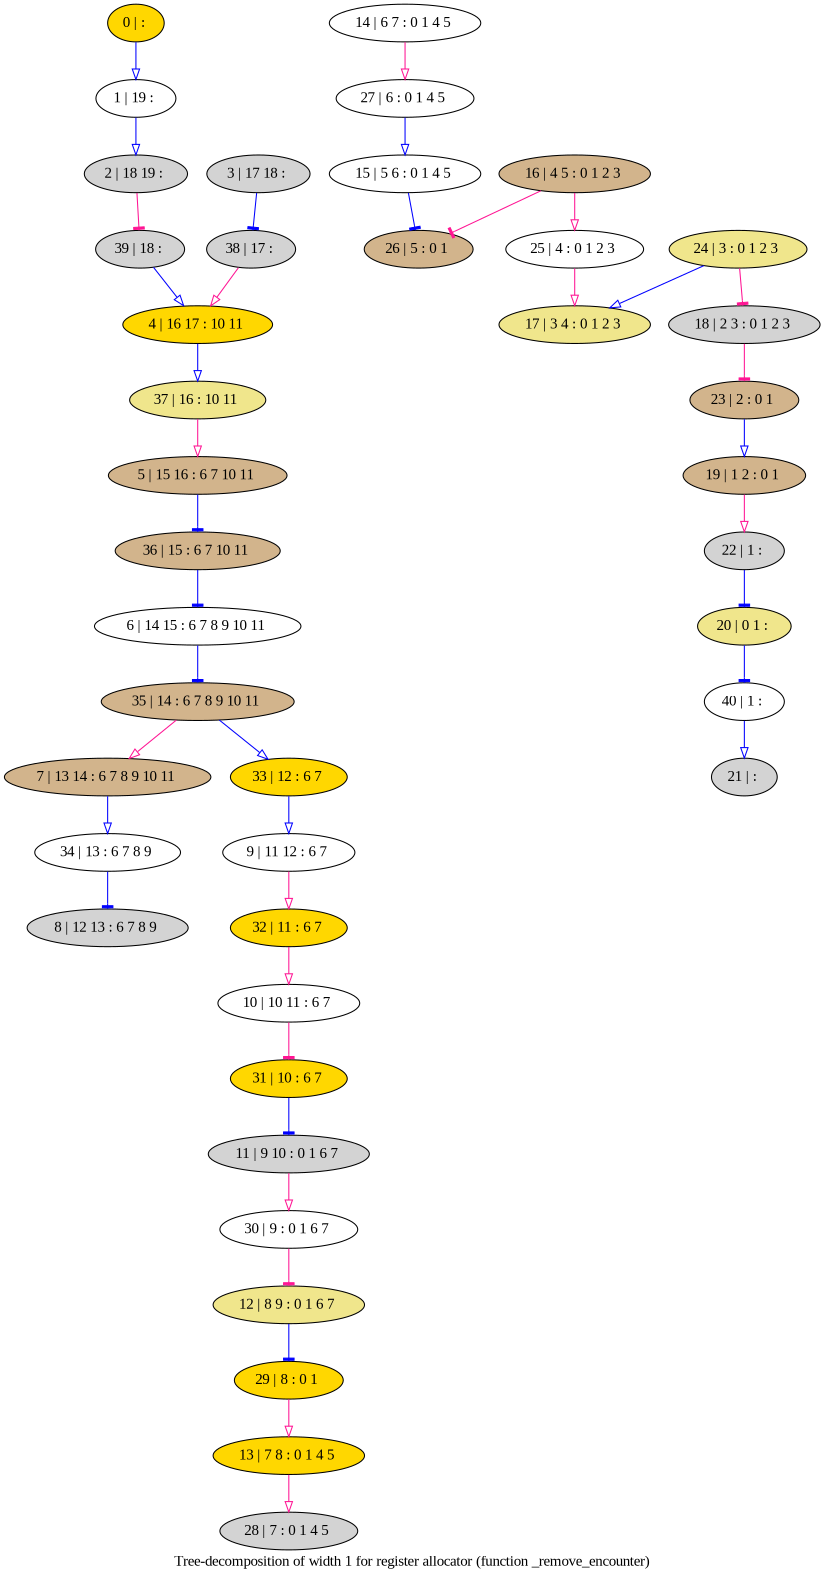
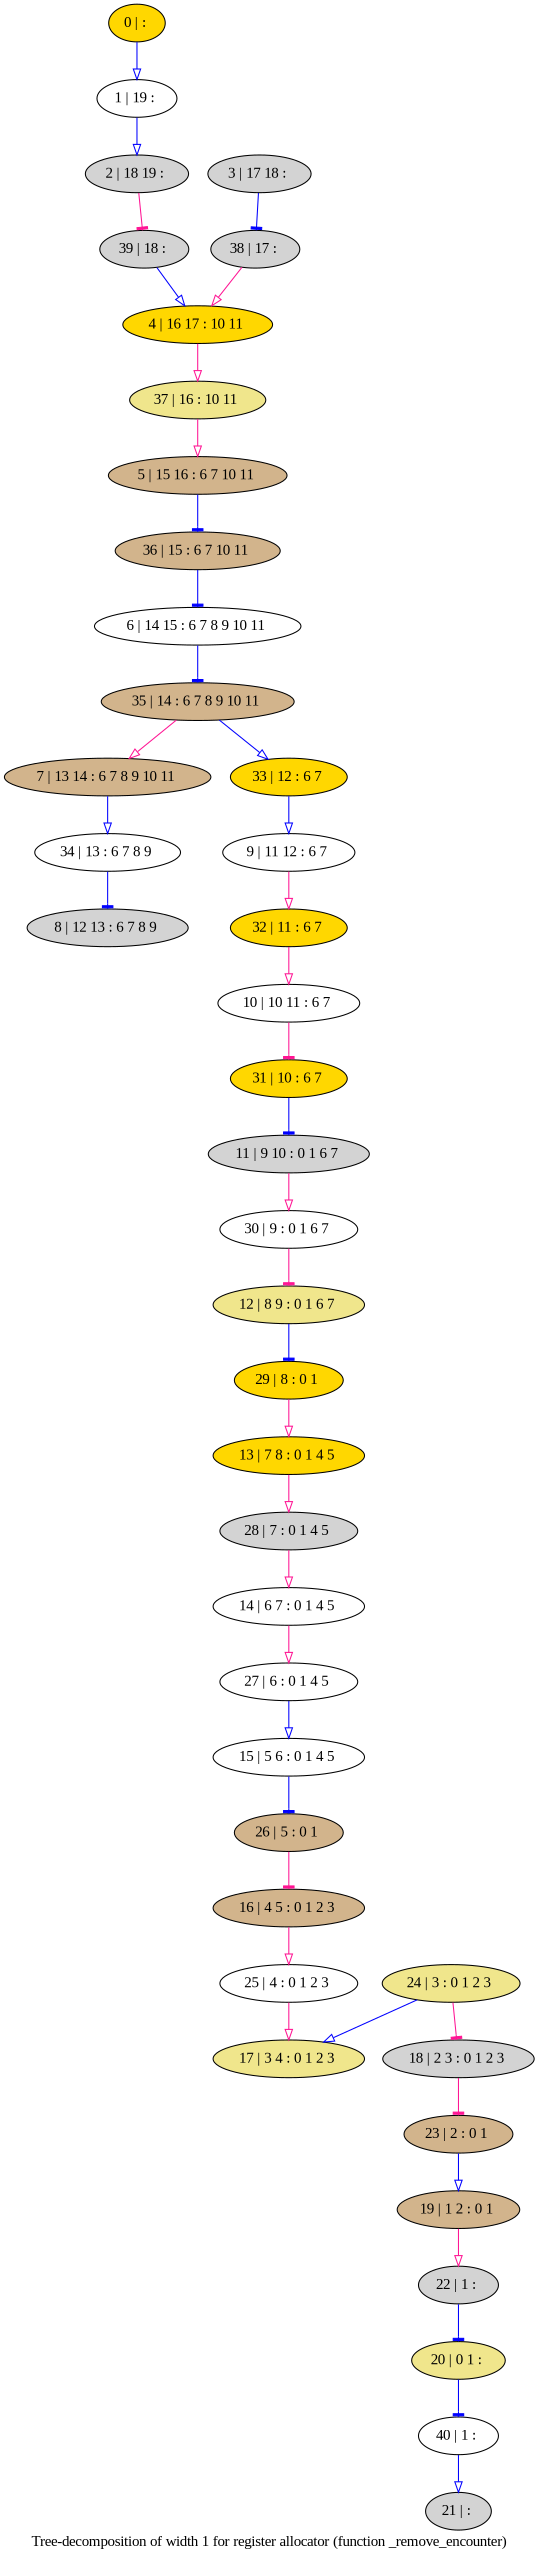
(498, 211) -> (289, 1868)
(198, 357) -> (198, 357)
none -> (289, 1564)
